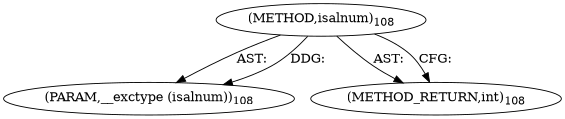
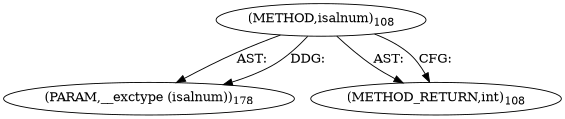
(243, 97) -> (243, 97)
